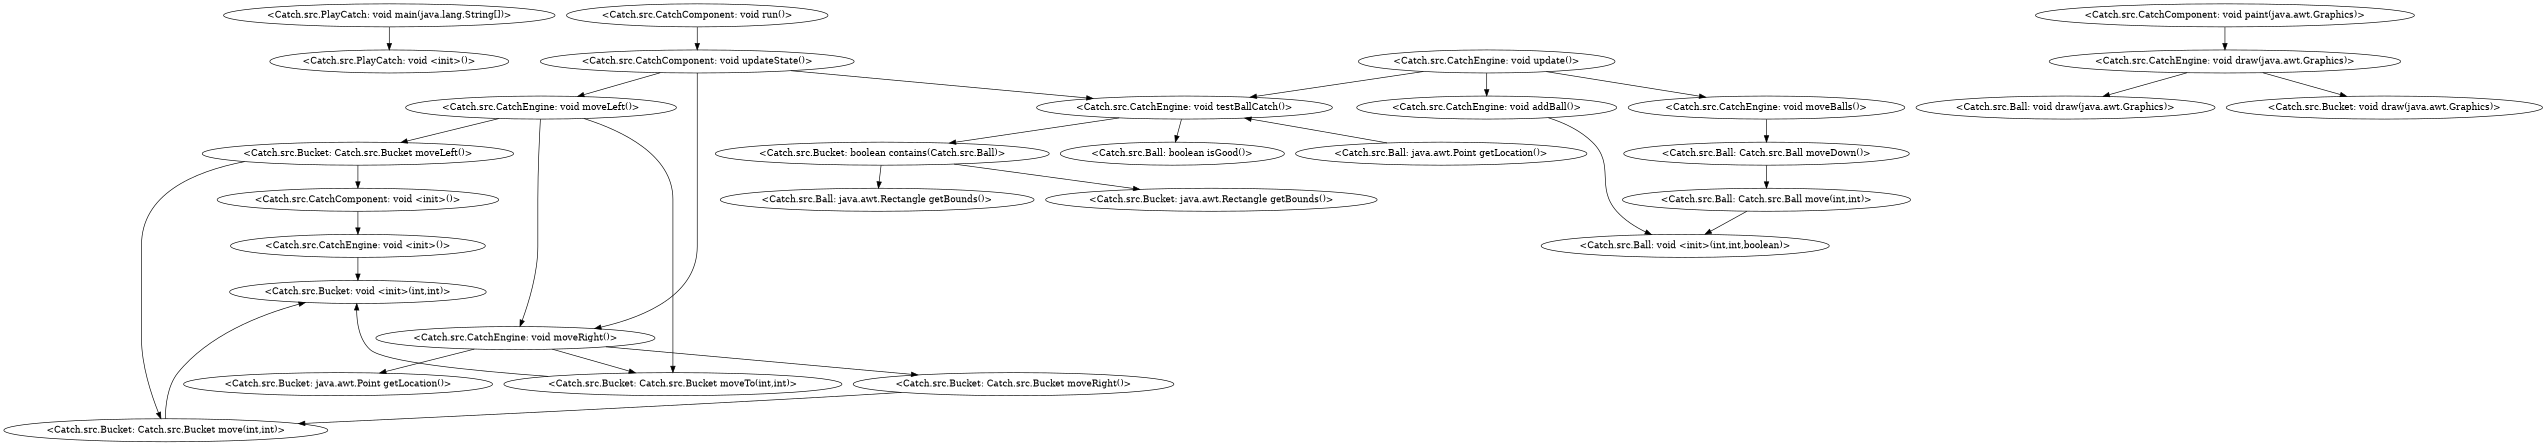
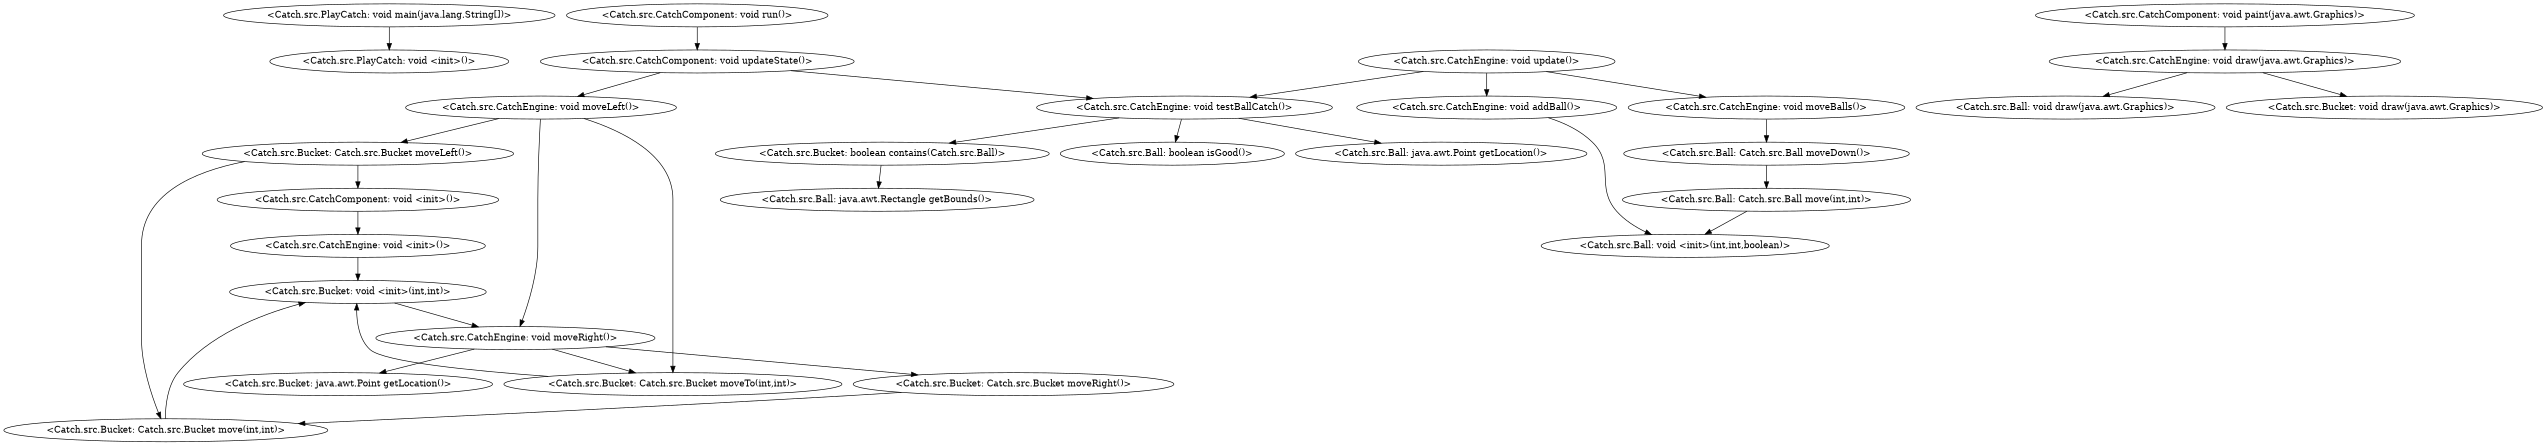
(1319, 131) -> (1307, 130)
(1211, 200) -> none
(697, 228) -> (433, 314)
